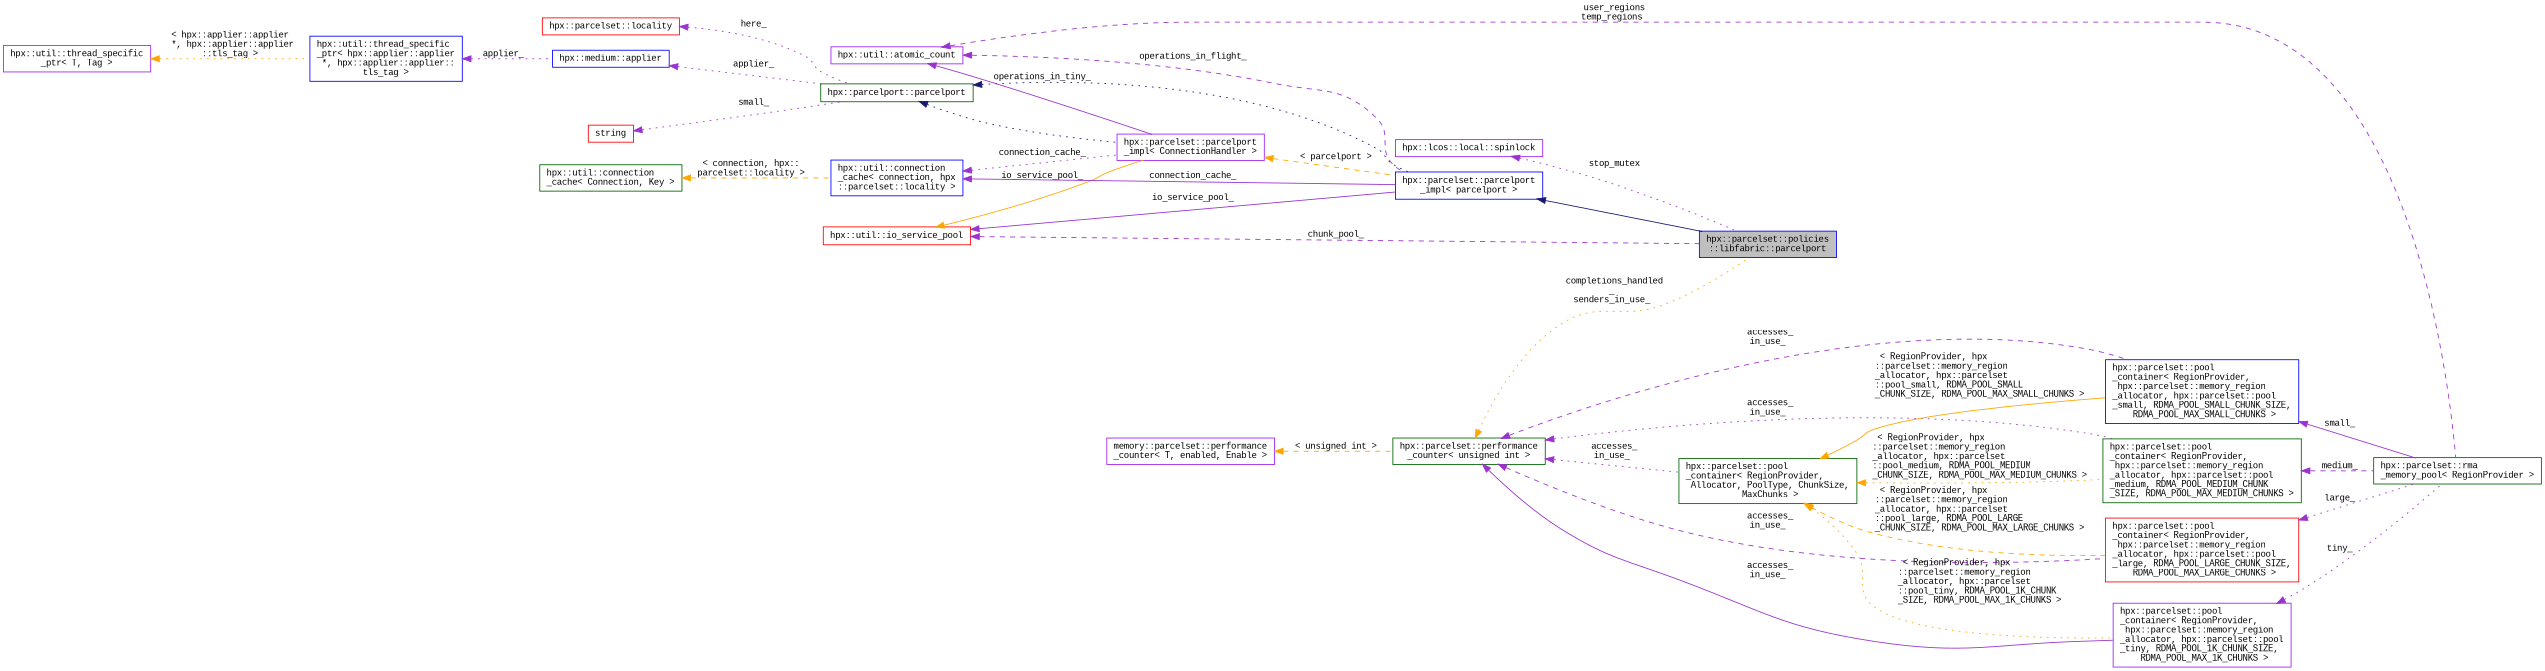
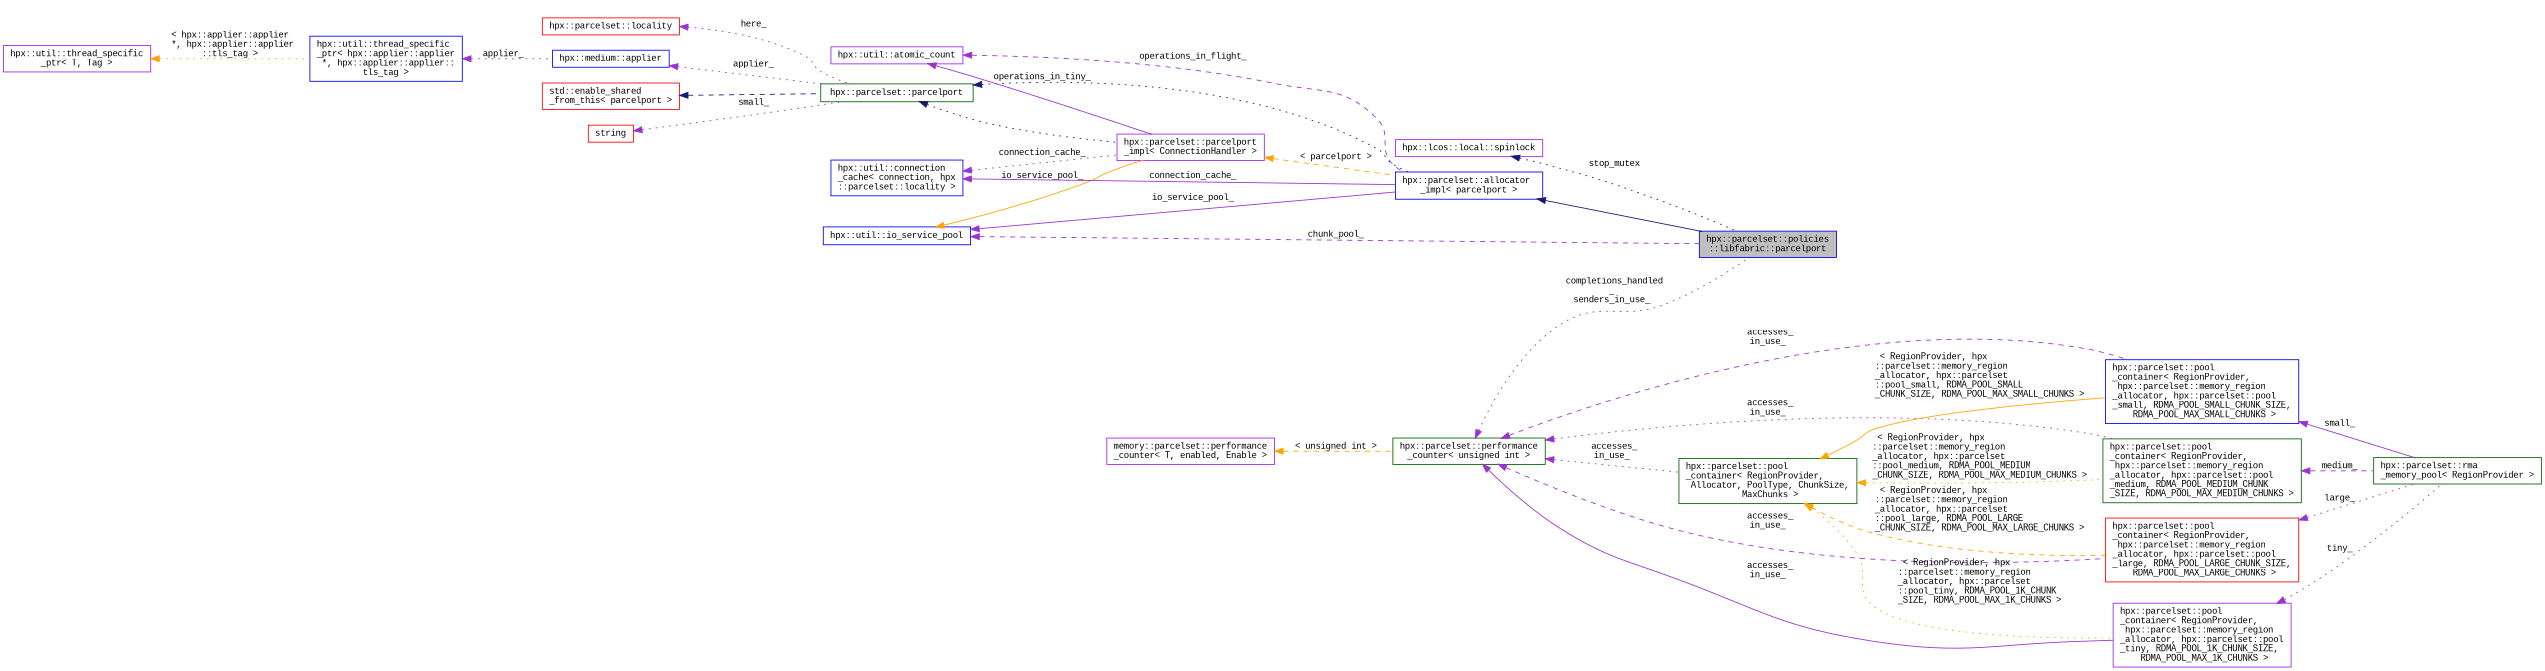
(1849, 22) -> none
(897, 93) -> (897, 93)
none -> (611, 96)
(611, 178) -> none
(1469, 186) -> (1469, 186)
(1630, 190) -> (1630, 190)
(897, 236) -> (897, 236)
(1593, 312) -> (1593, 312)
